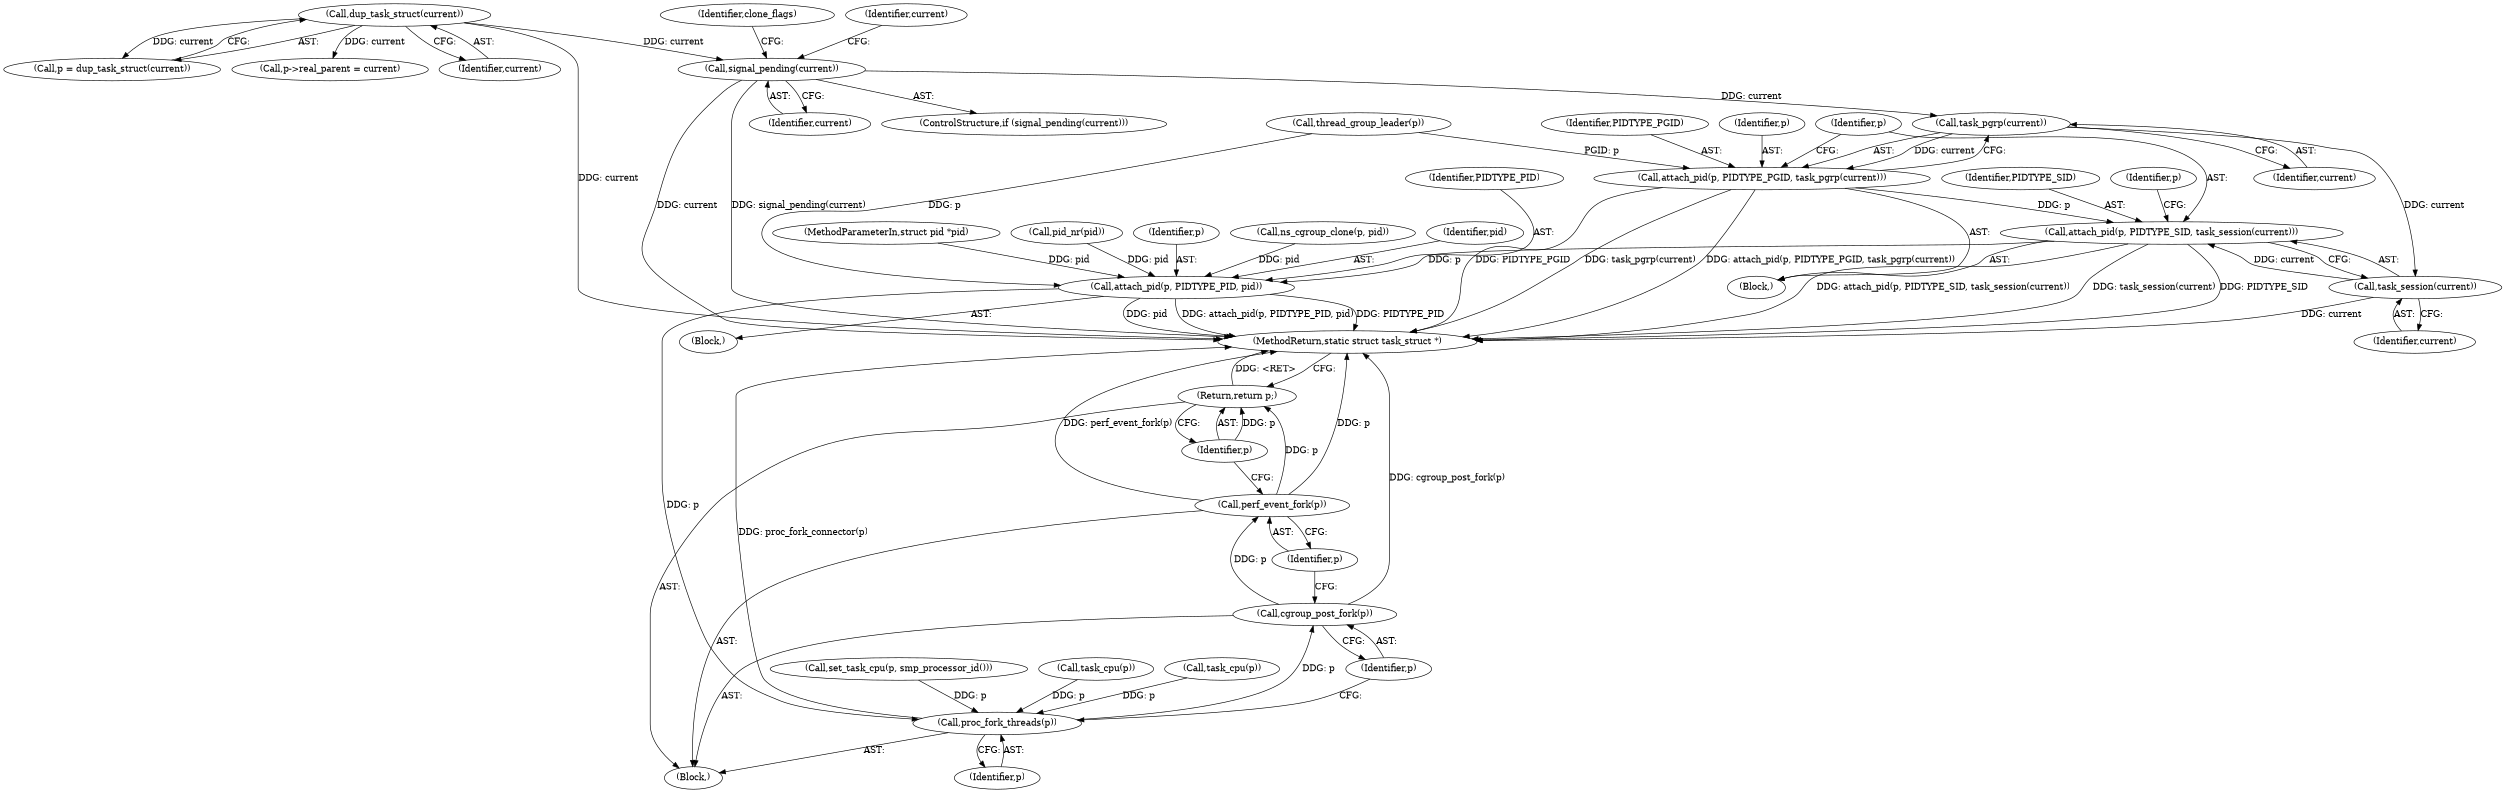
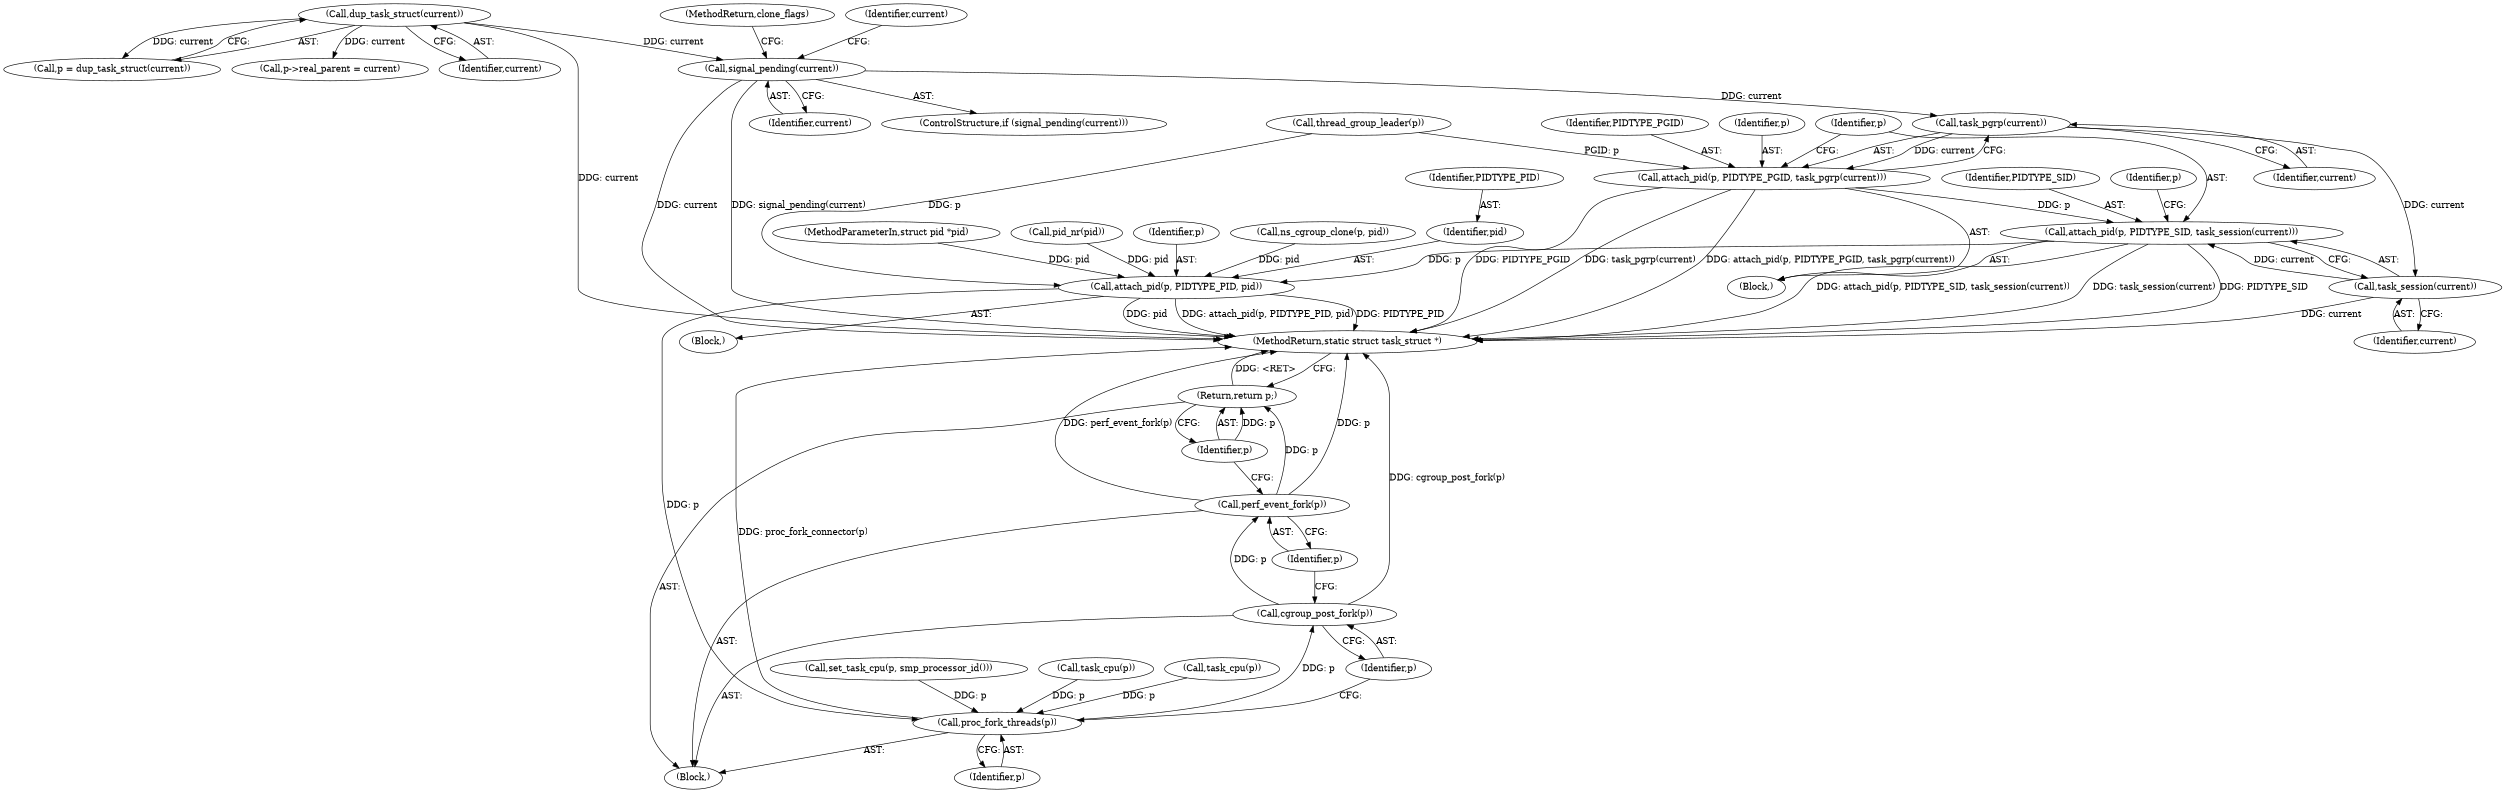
(747, 15) -> (747, 15)
(1419, 255) -> (1480, 203)
